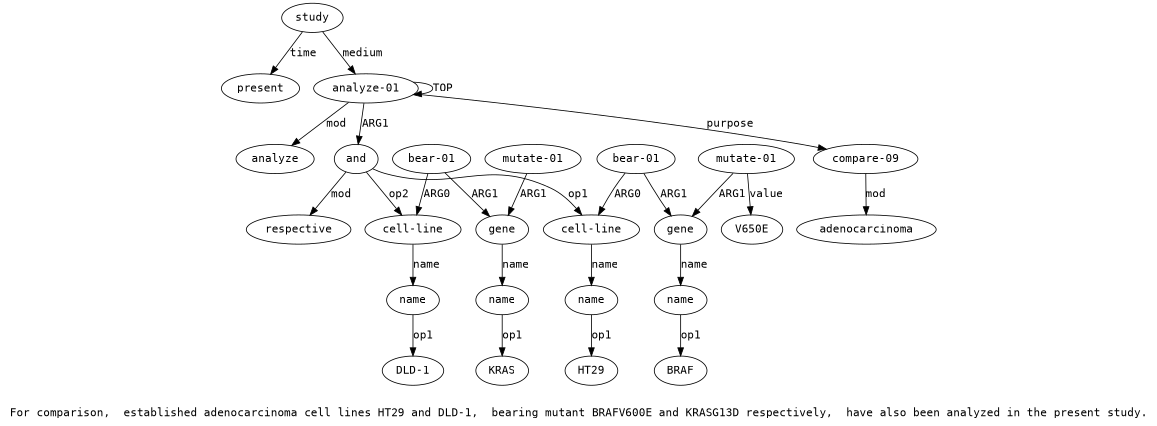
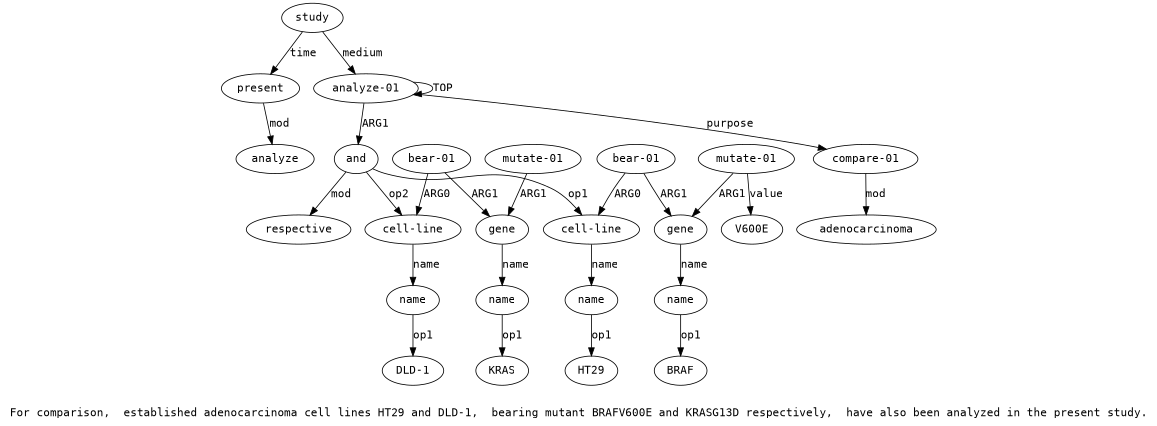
(323, 121) -> (267, 120)
(866, 159) -> (866, 159)
(752, 230) -> (752, 230)
